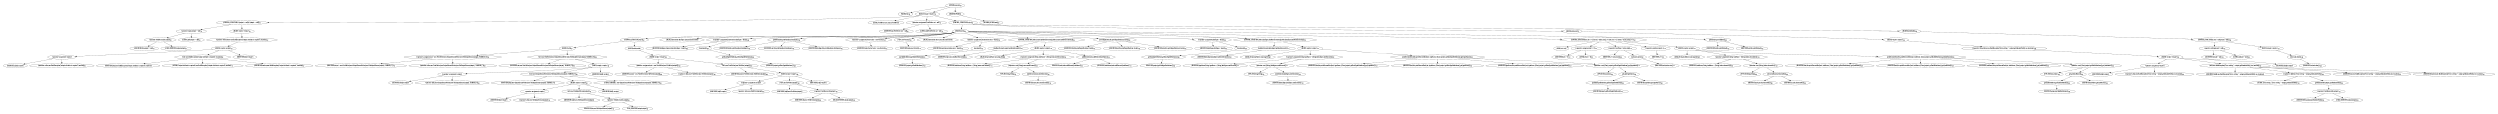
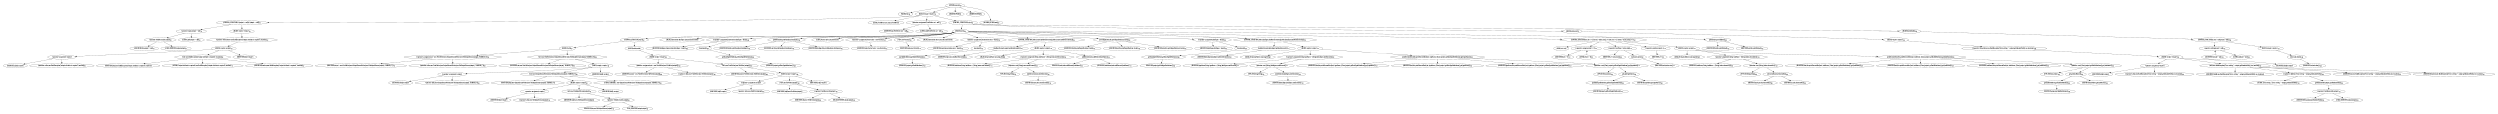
none -> (976, 14)
(972, 18) -> (979, 9)
none -> (828, 40)
(1585, 52) -> (1587, 53)
(2214, 52) -> (2215, 53)
